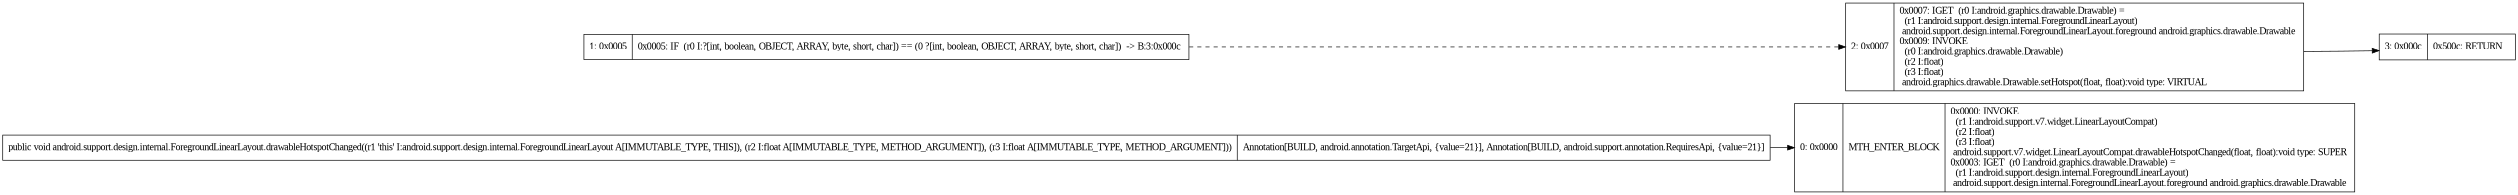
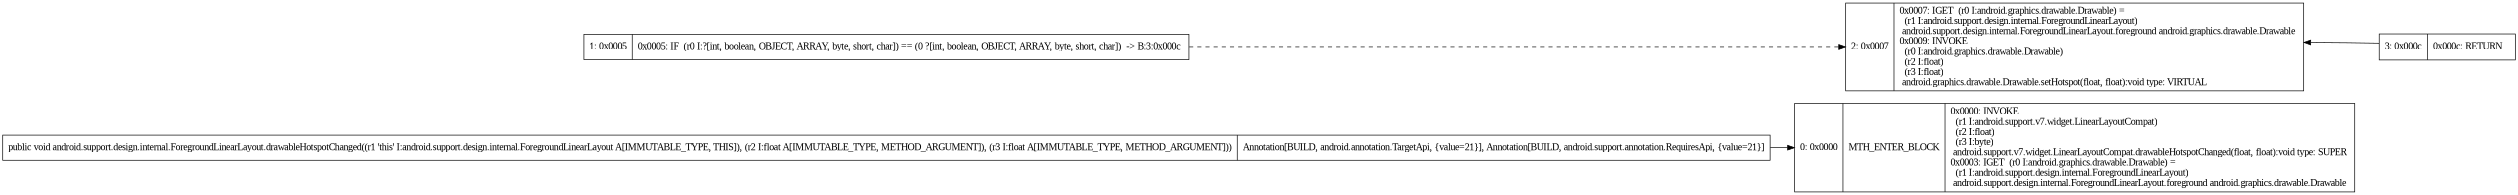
(2471, 47) -> (2471, 47)
(2338, 51) -> (2345, 43)
(1973, 142) -> (1972, 142)
